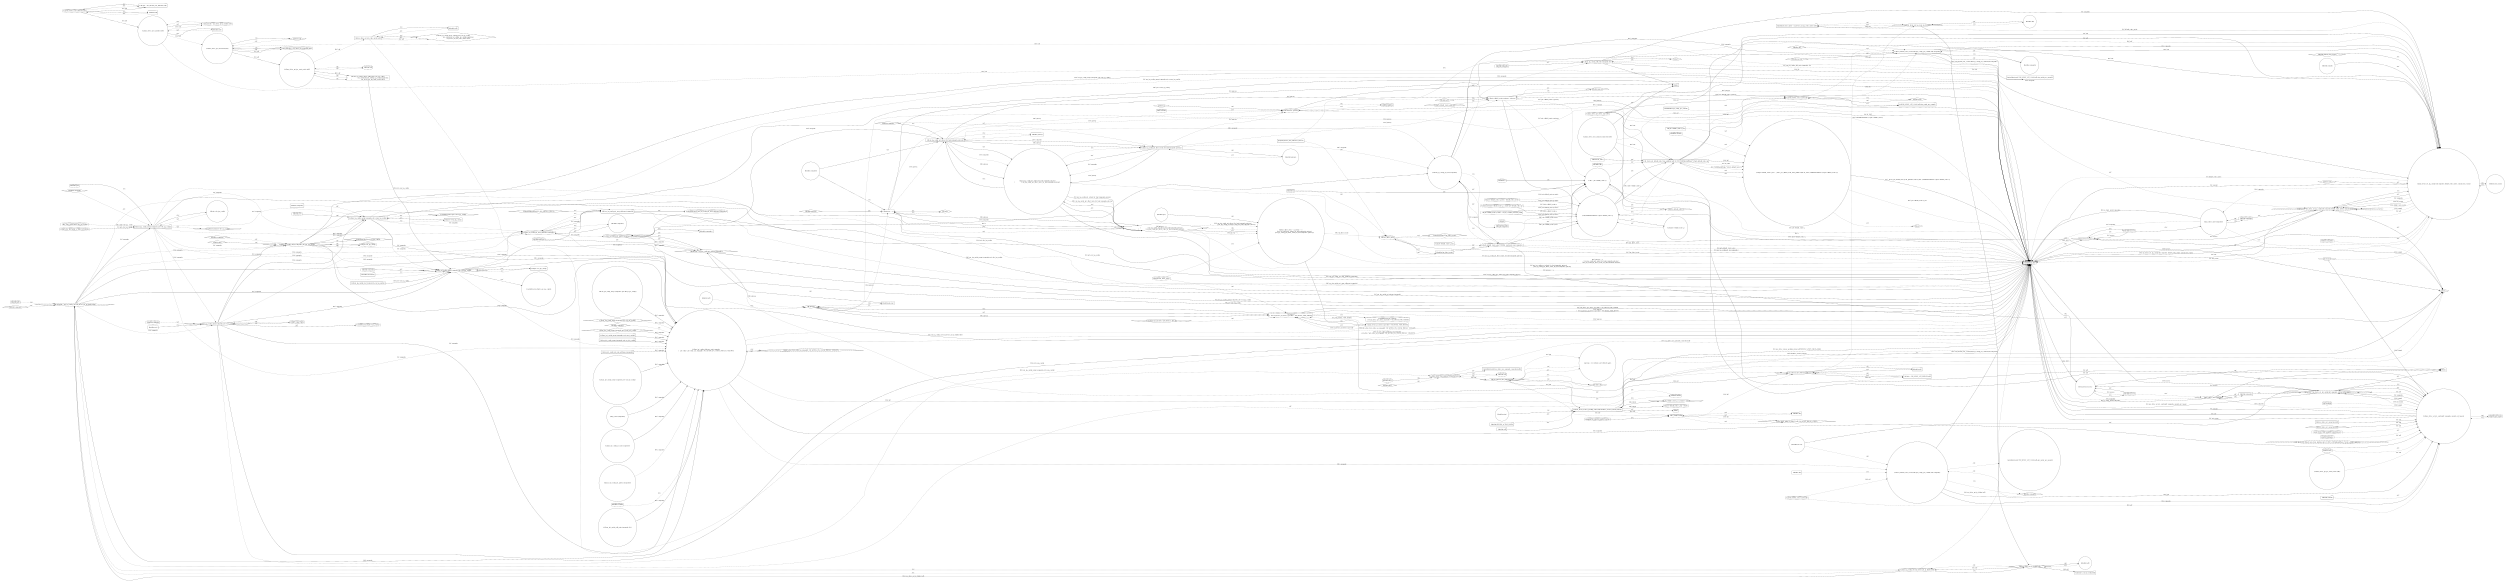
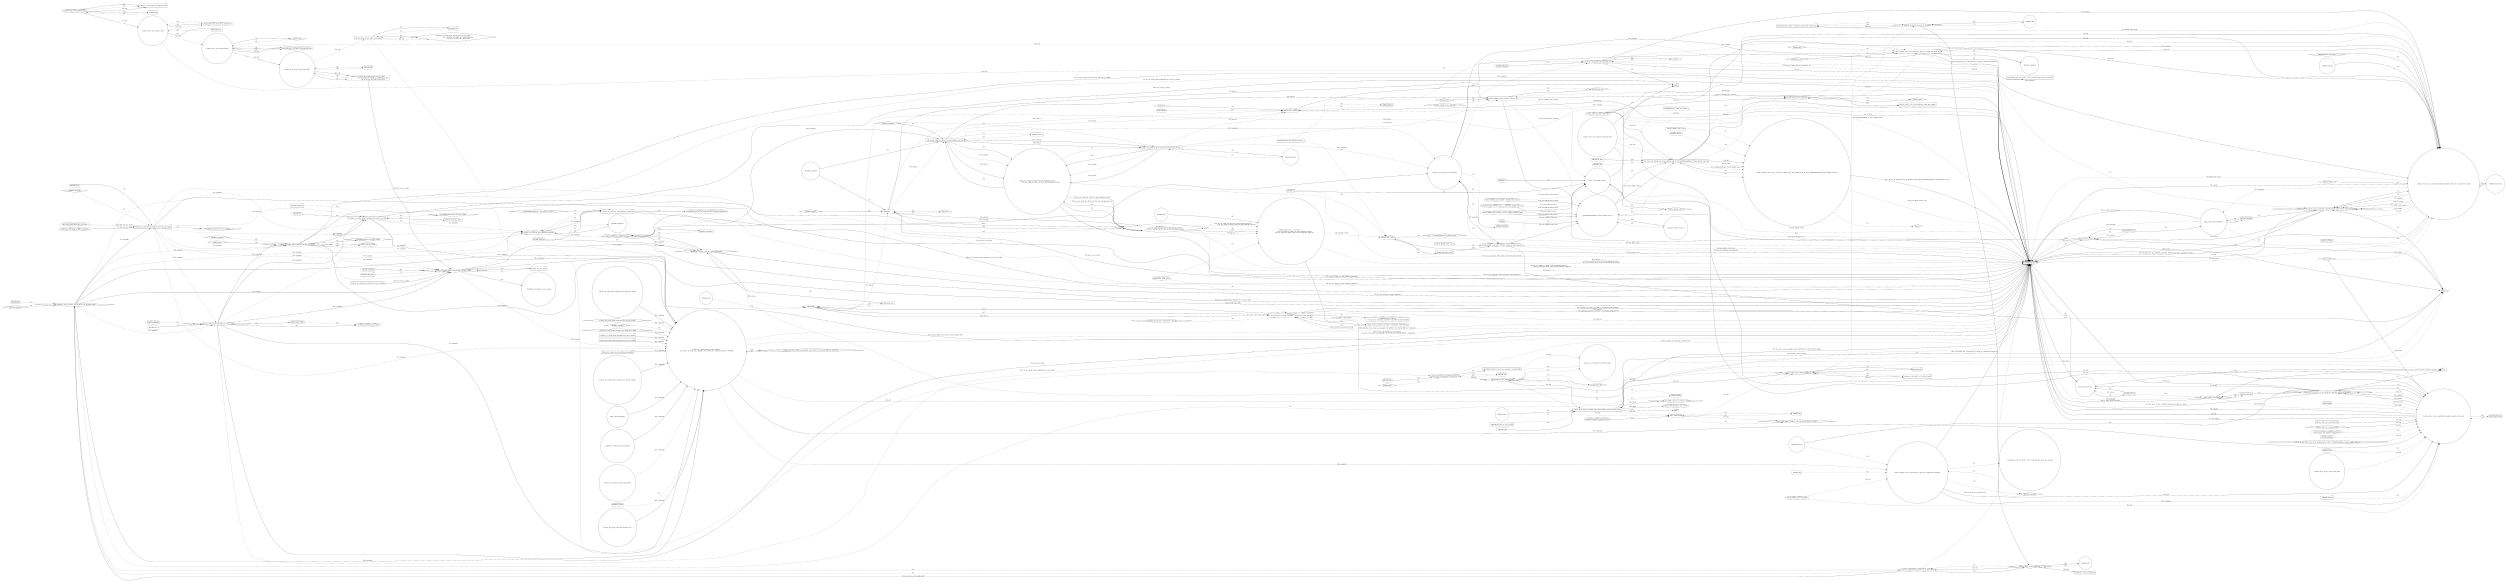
(217, 211) -> none
(262, 322) -> (330, 323)
